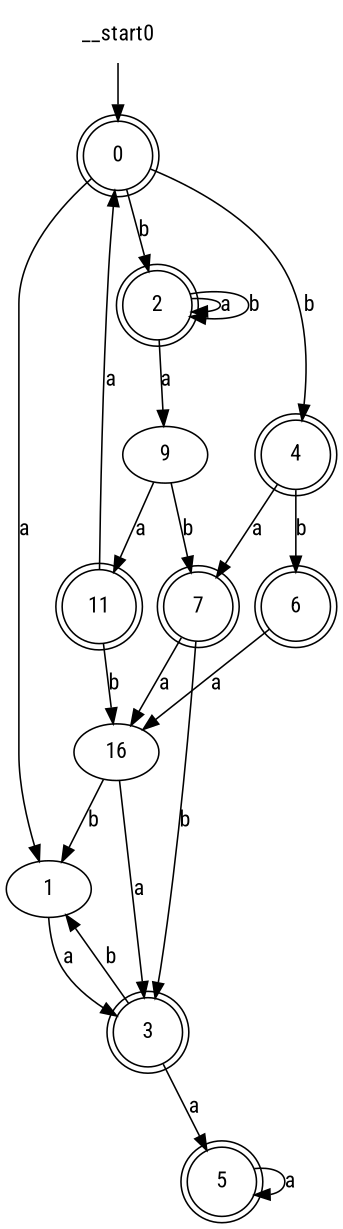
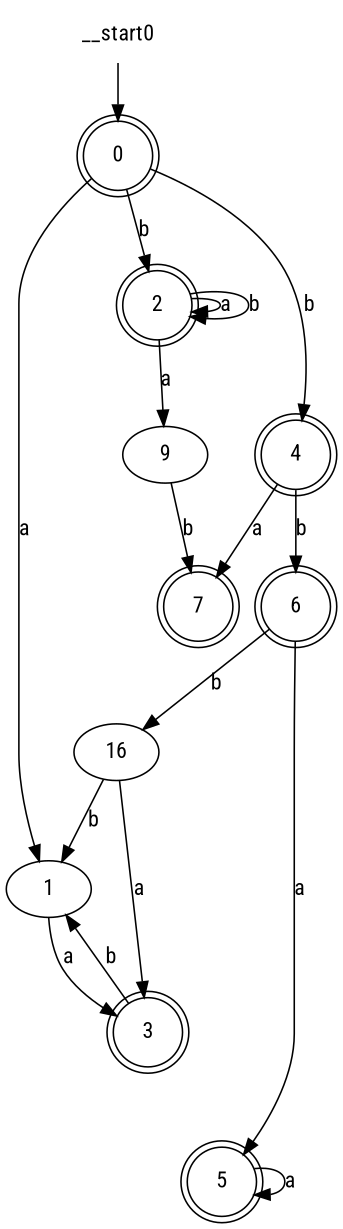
(99, 607) -> none
(160, 675) -> none
(216, 684) -> (216, 684)
(180, 812) -> none
(181, 1100) -> (294, 896)
